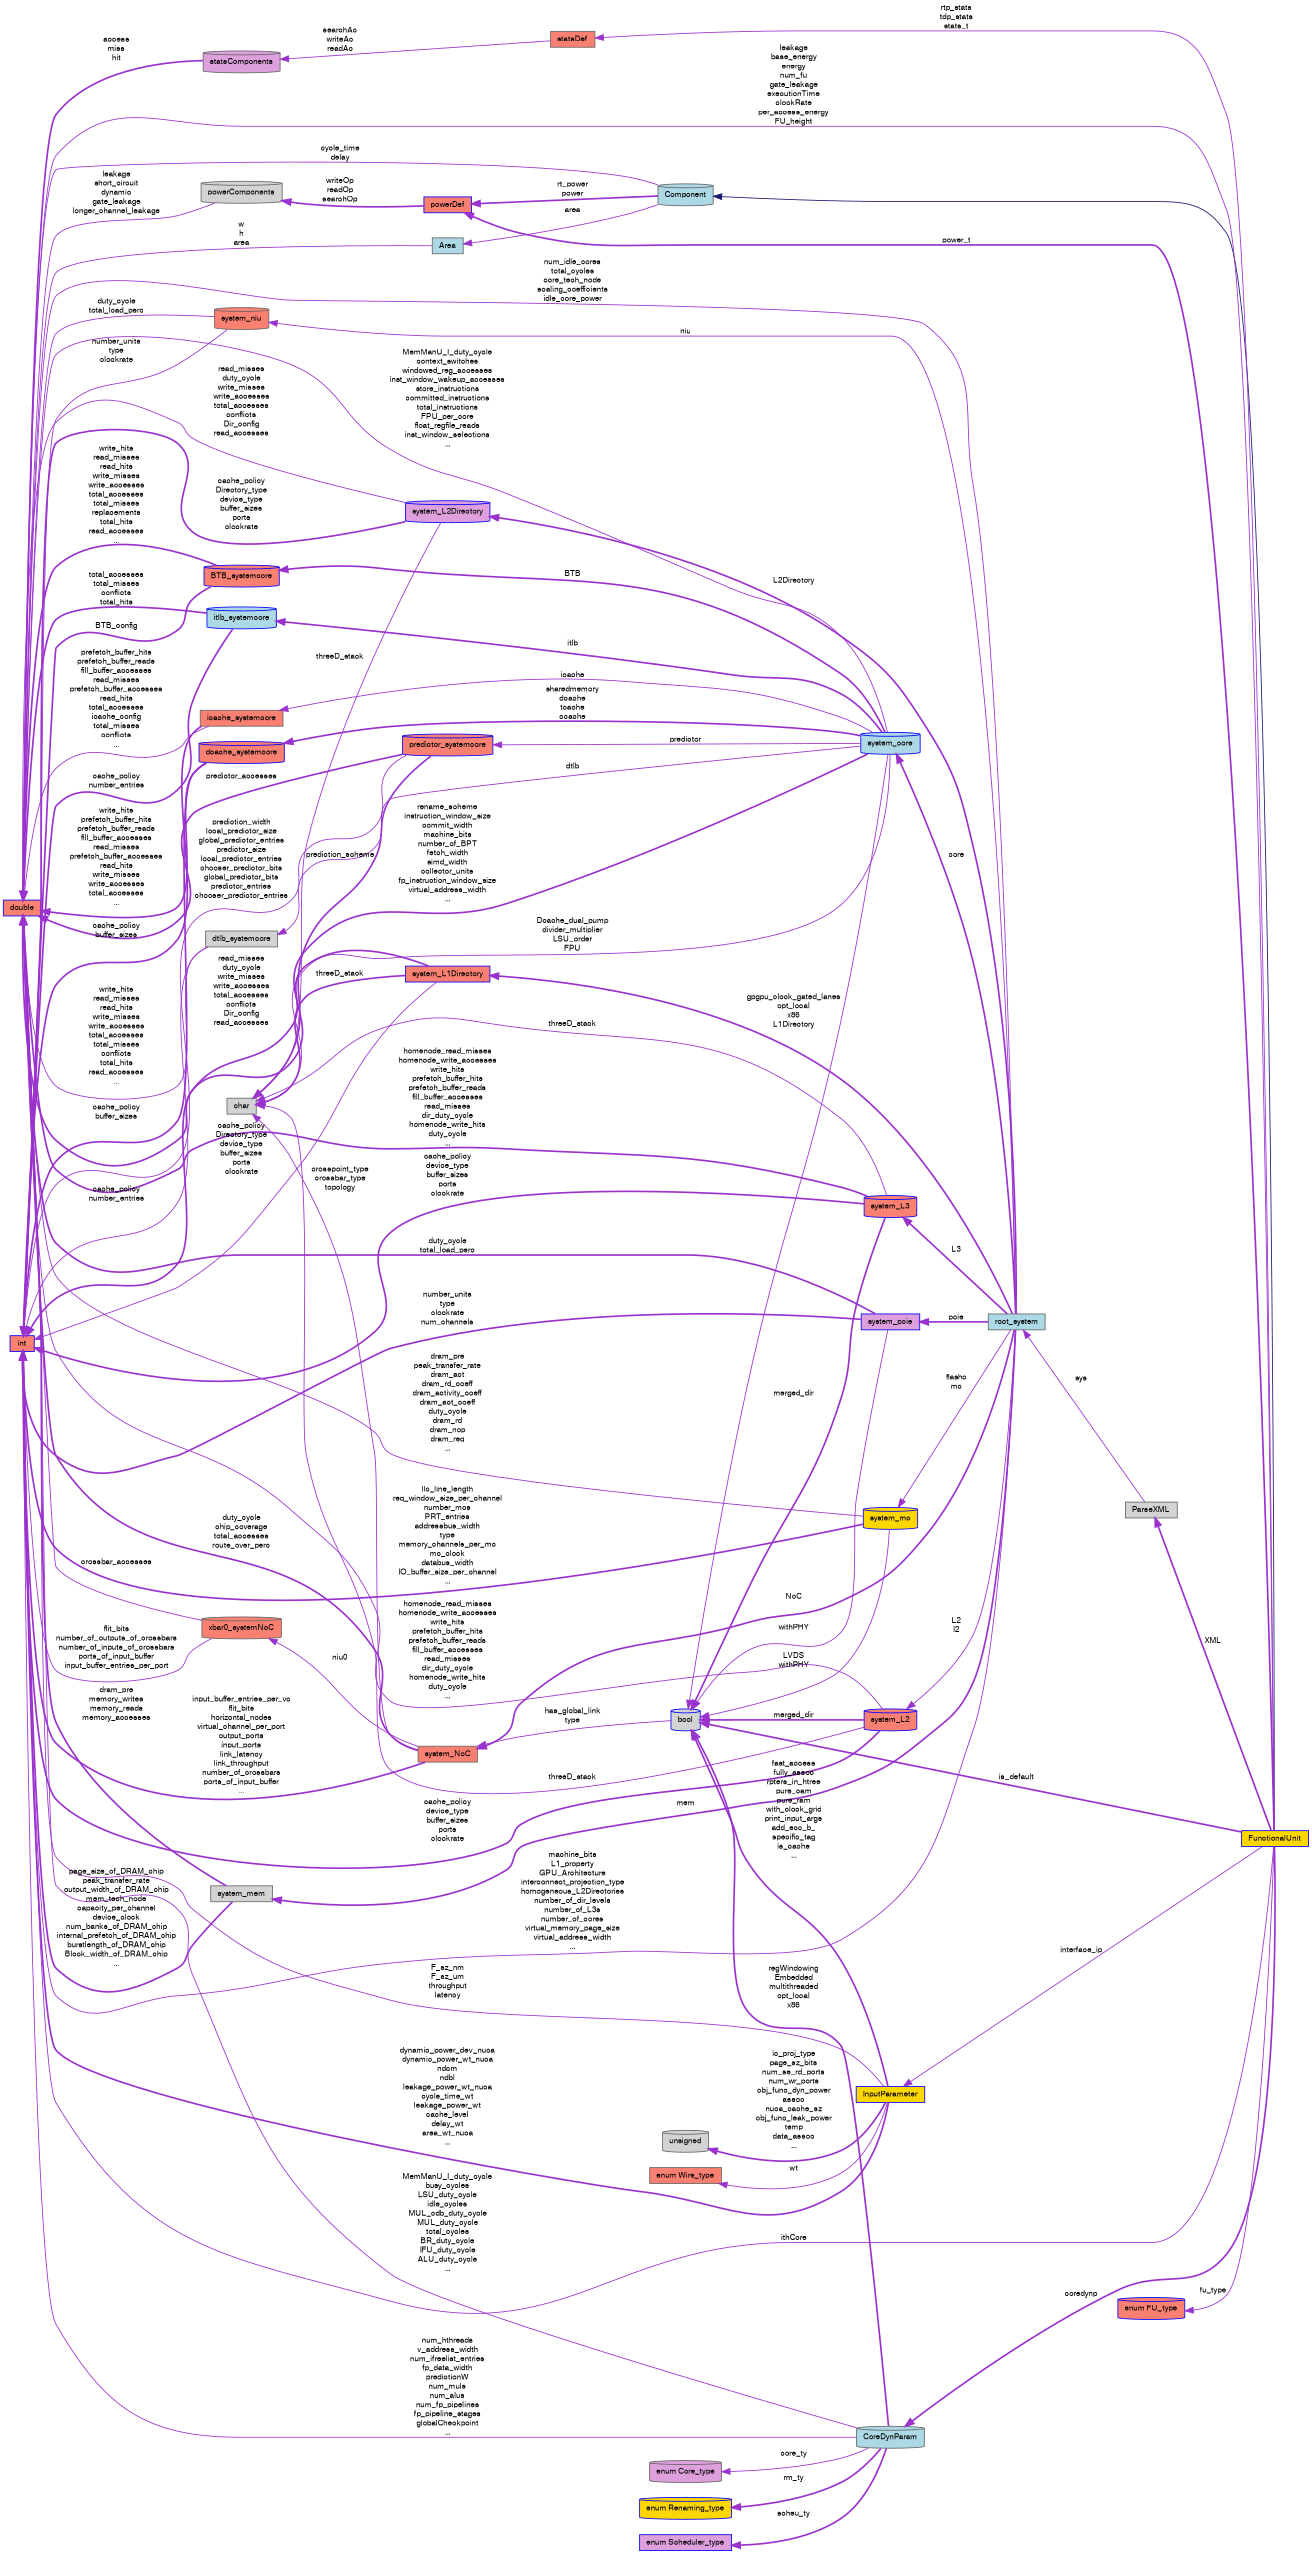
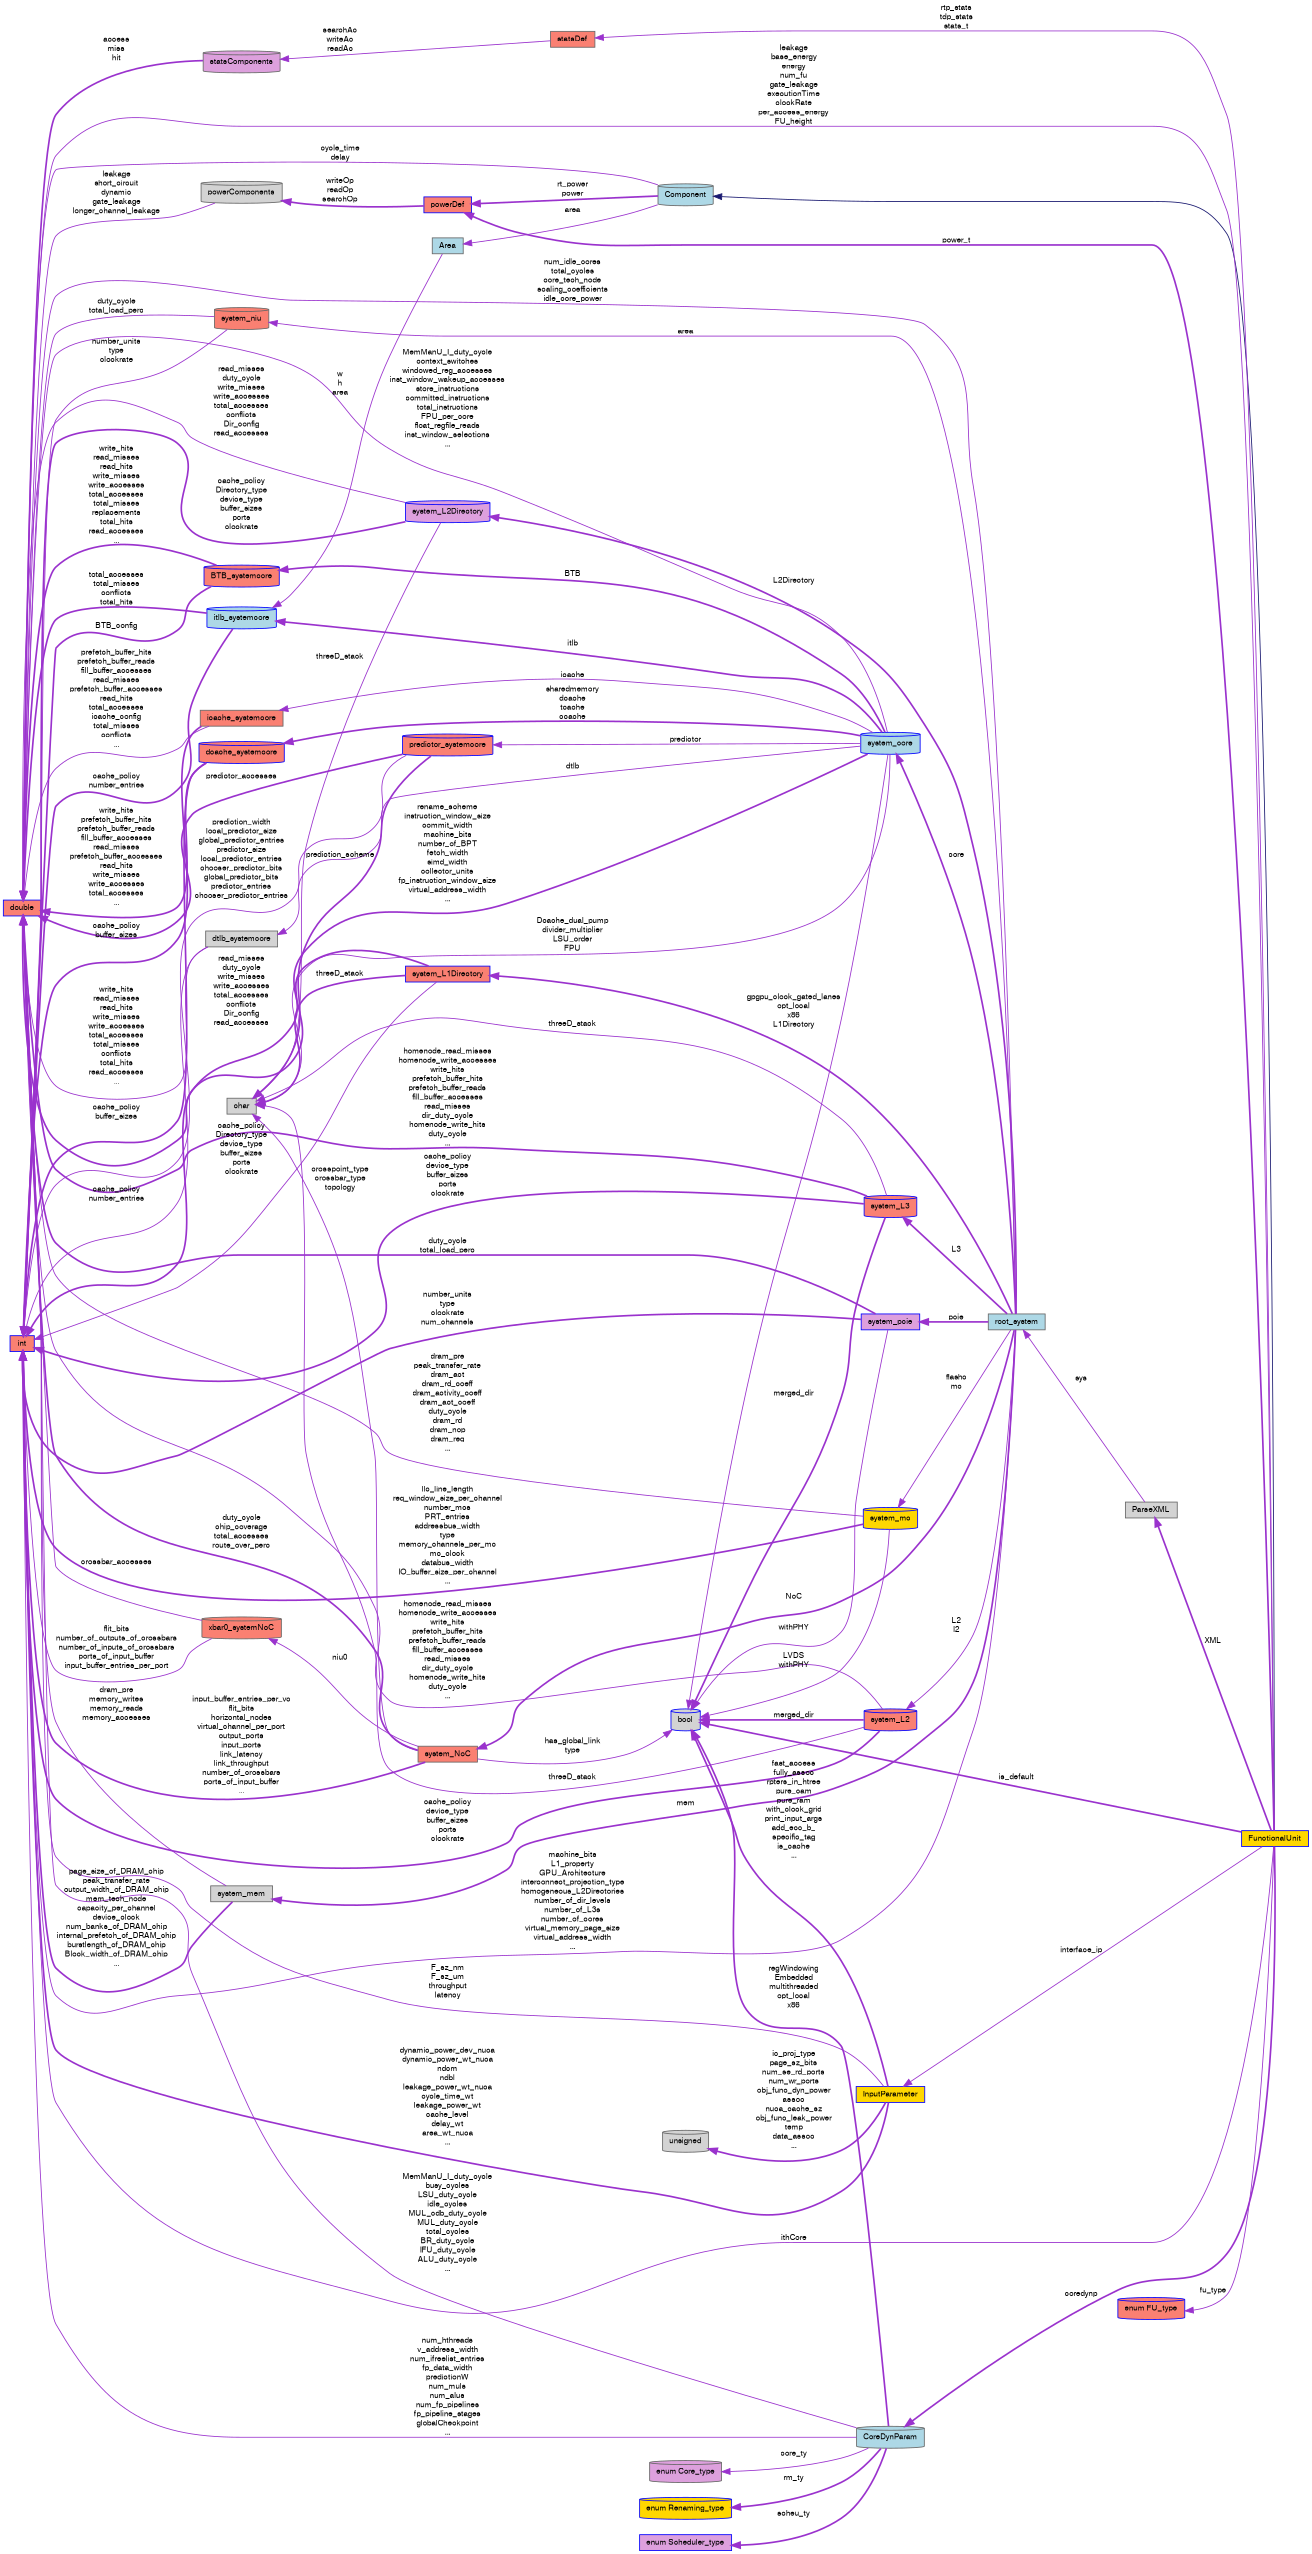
(60, 271) -> (361, 441)
(686, 332) -> (686, 332)
(42, 1443) -> (42, 1443)
(578, 1729) -> (574, 1763)
(686, 2176) -> none
